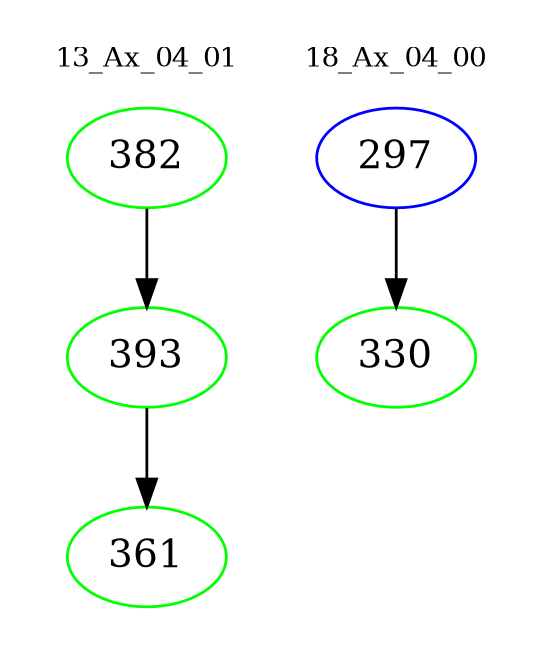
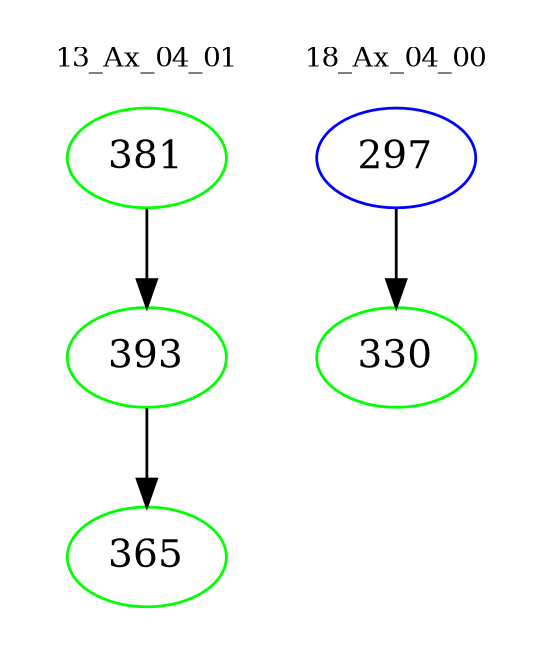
(147, 158) -> (147, 158)
(147, 557) -> (147, 557)
